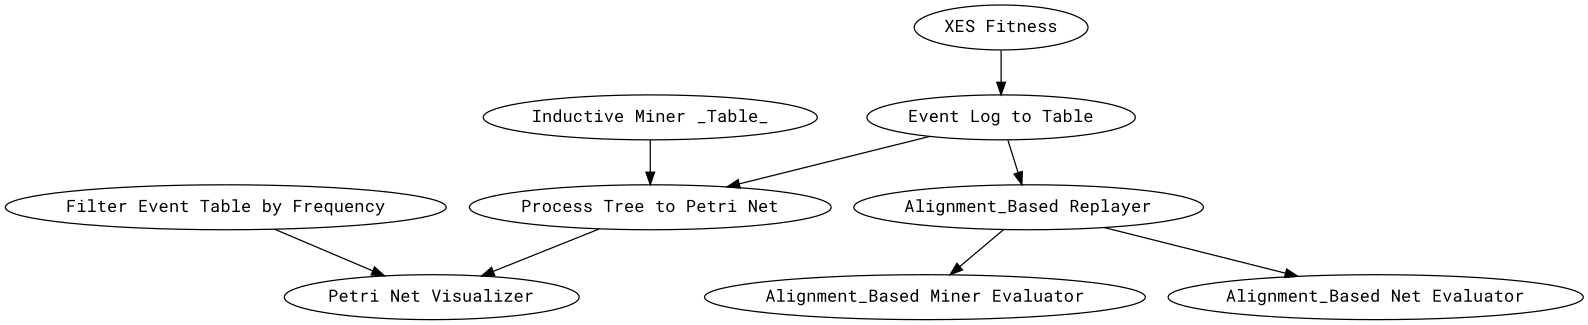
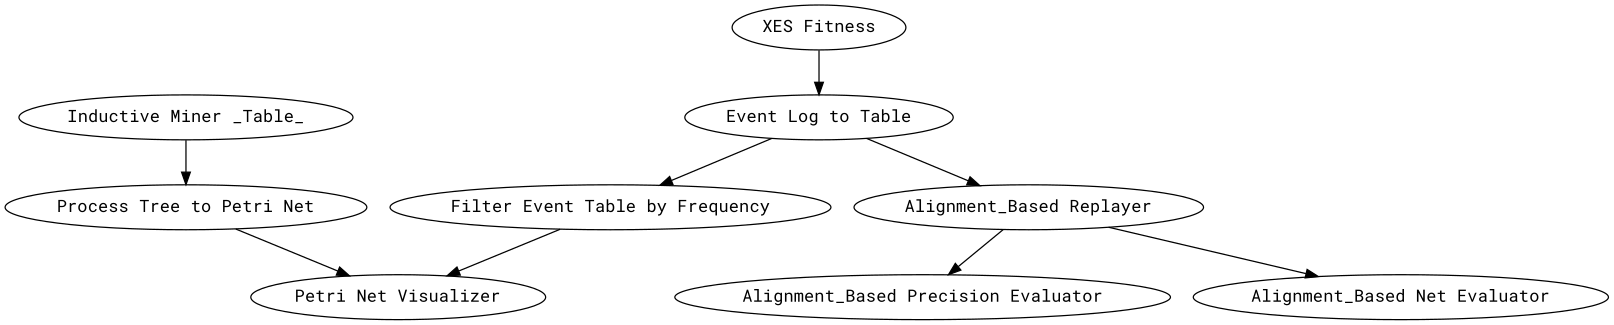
(835, 160) -> (722, 159)
(925, 297) -> (923, 297)
